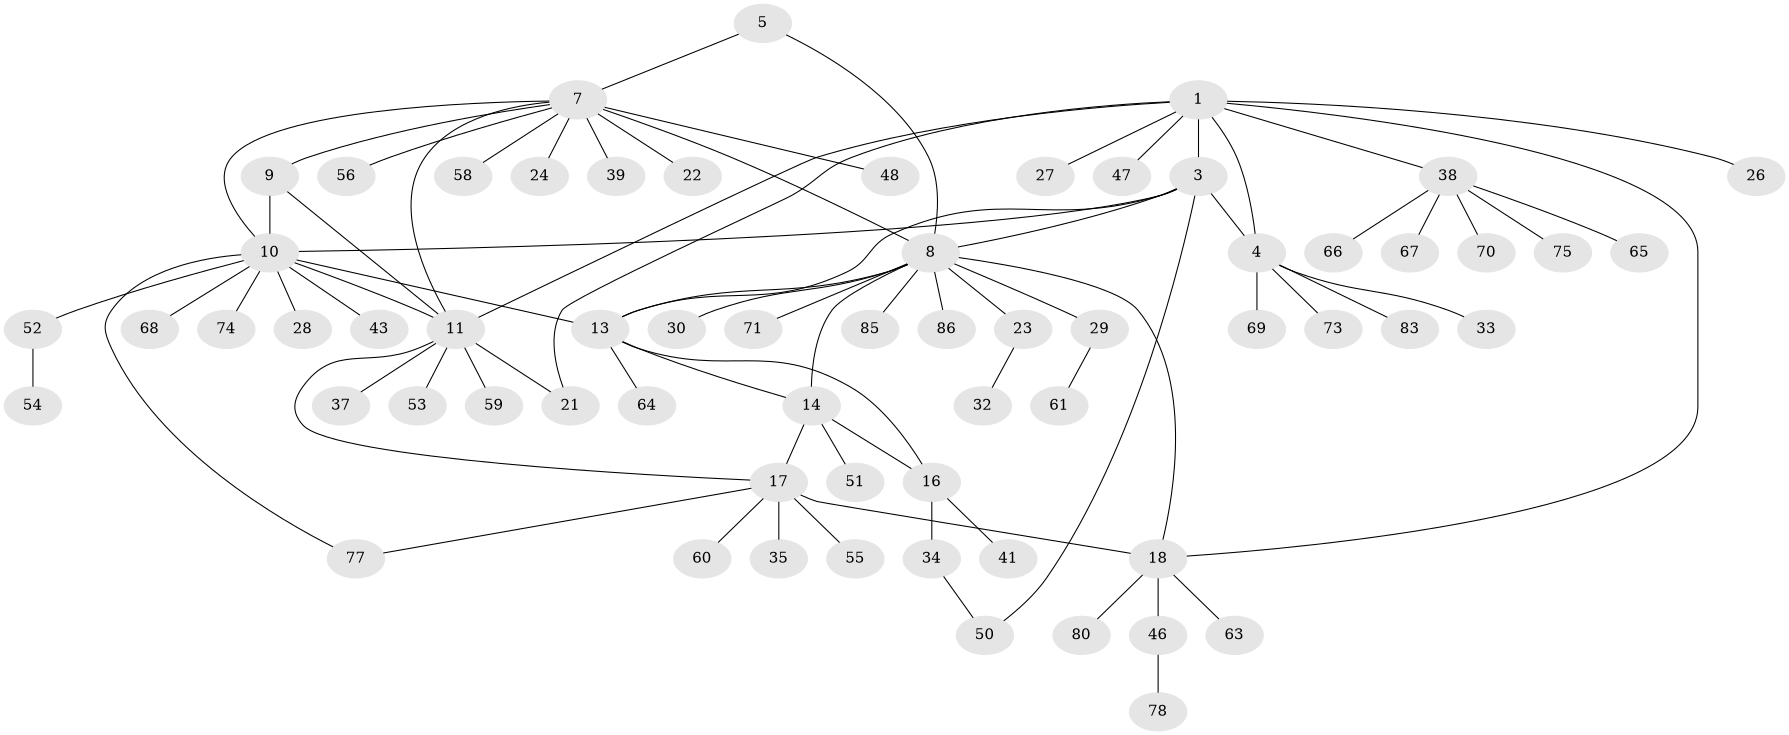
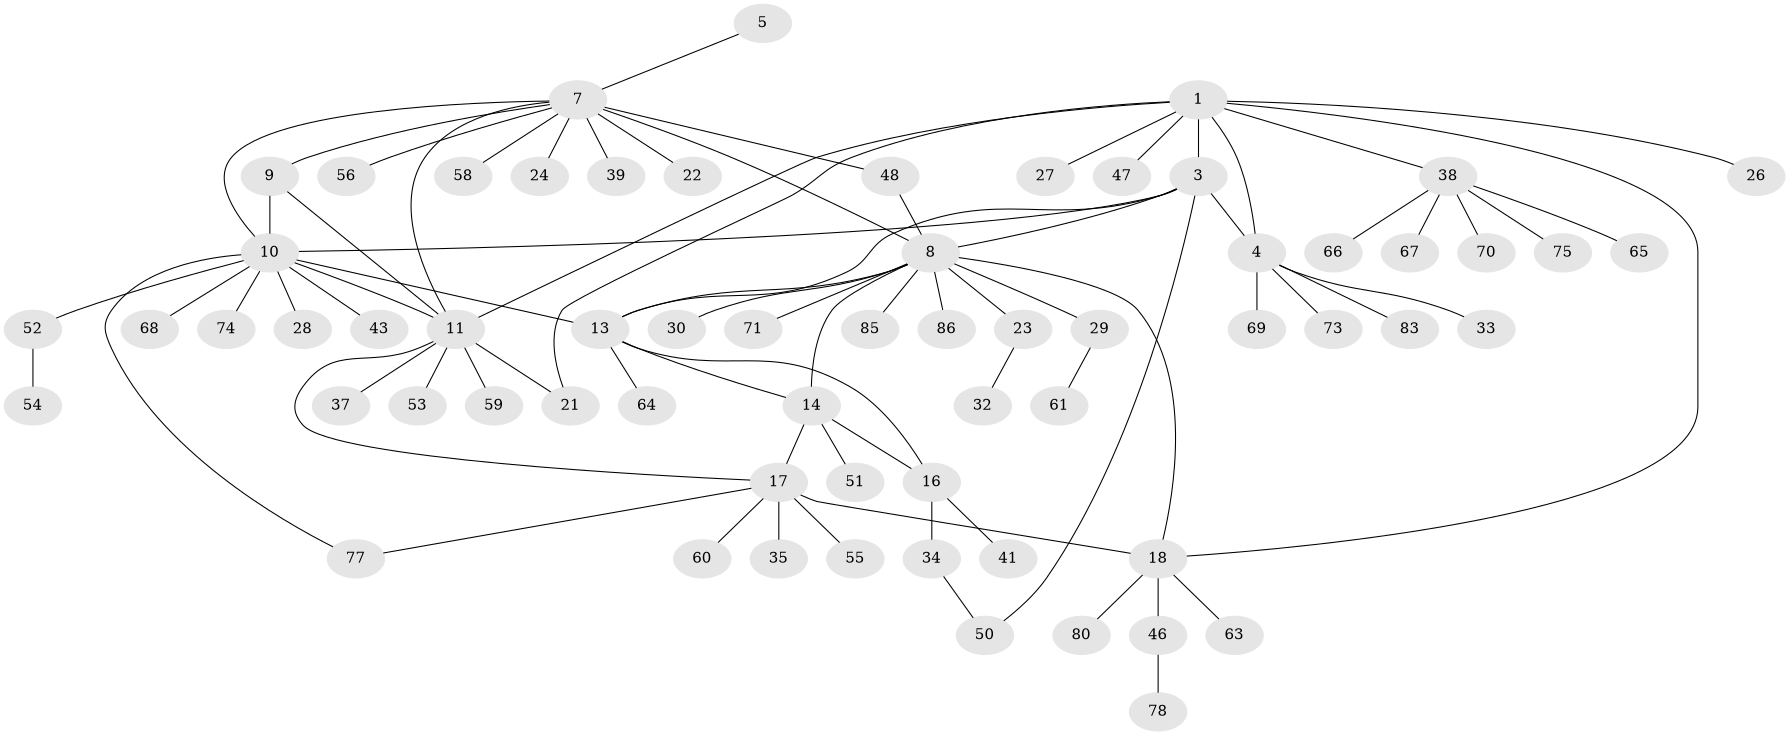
(896, 112) -> (911, 215)
